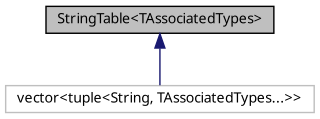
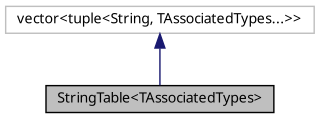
(160, 67) -> (160, 67)
